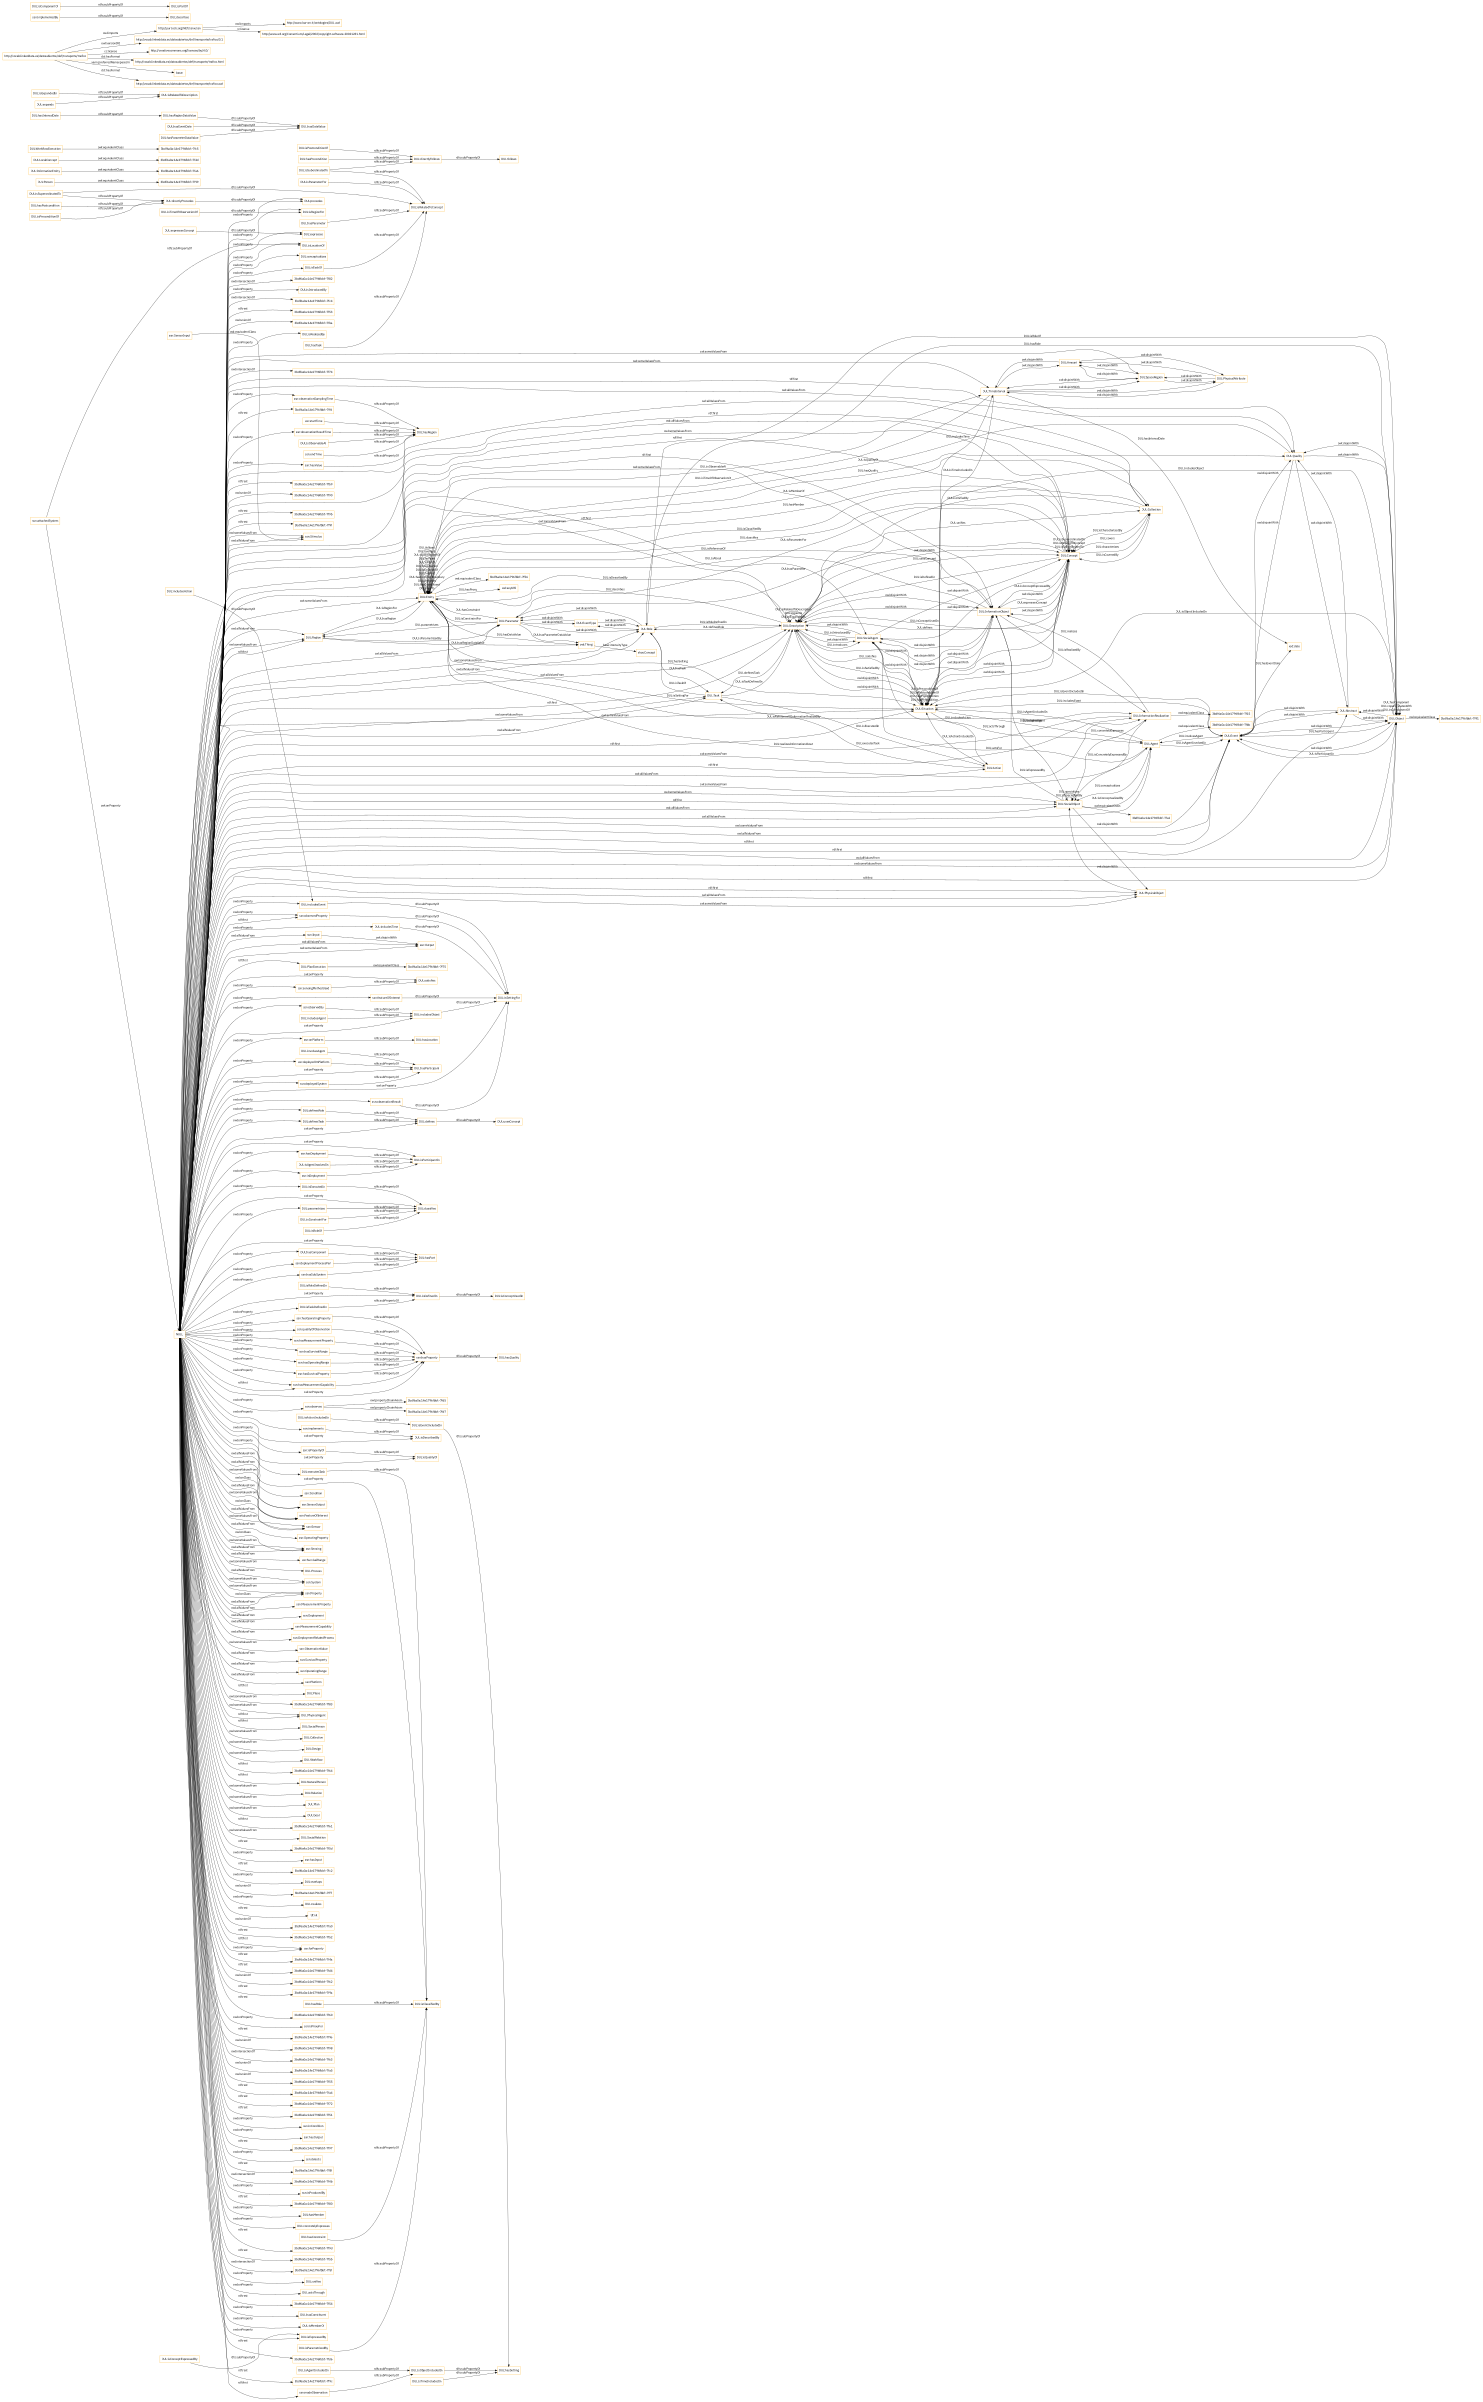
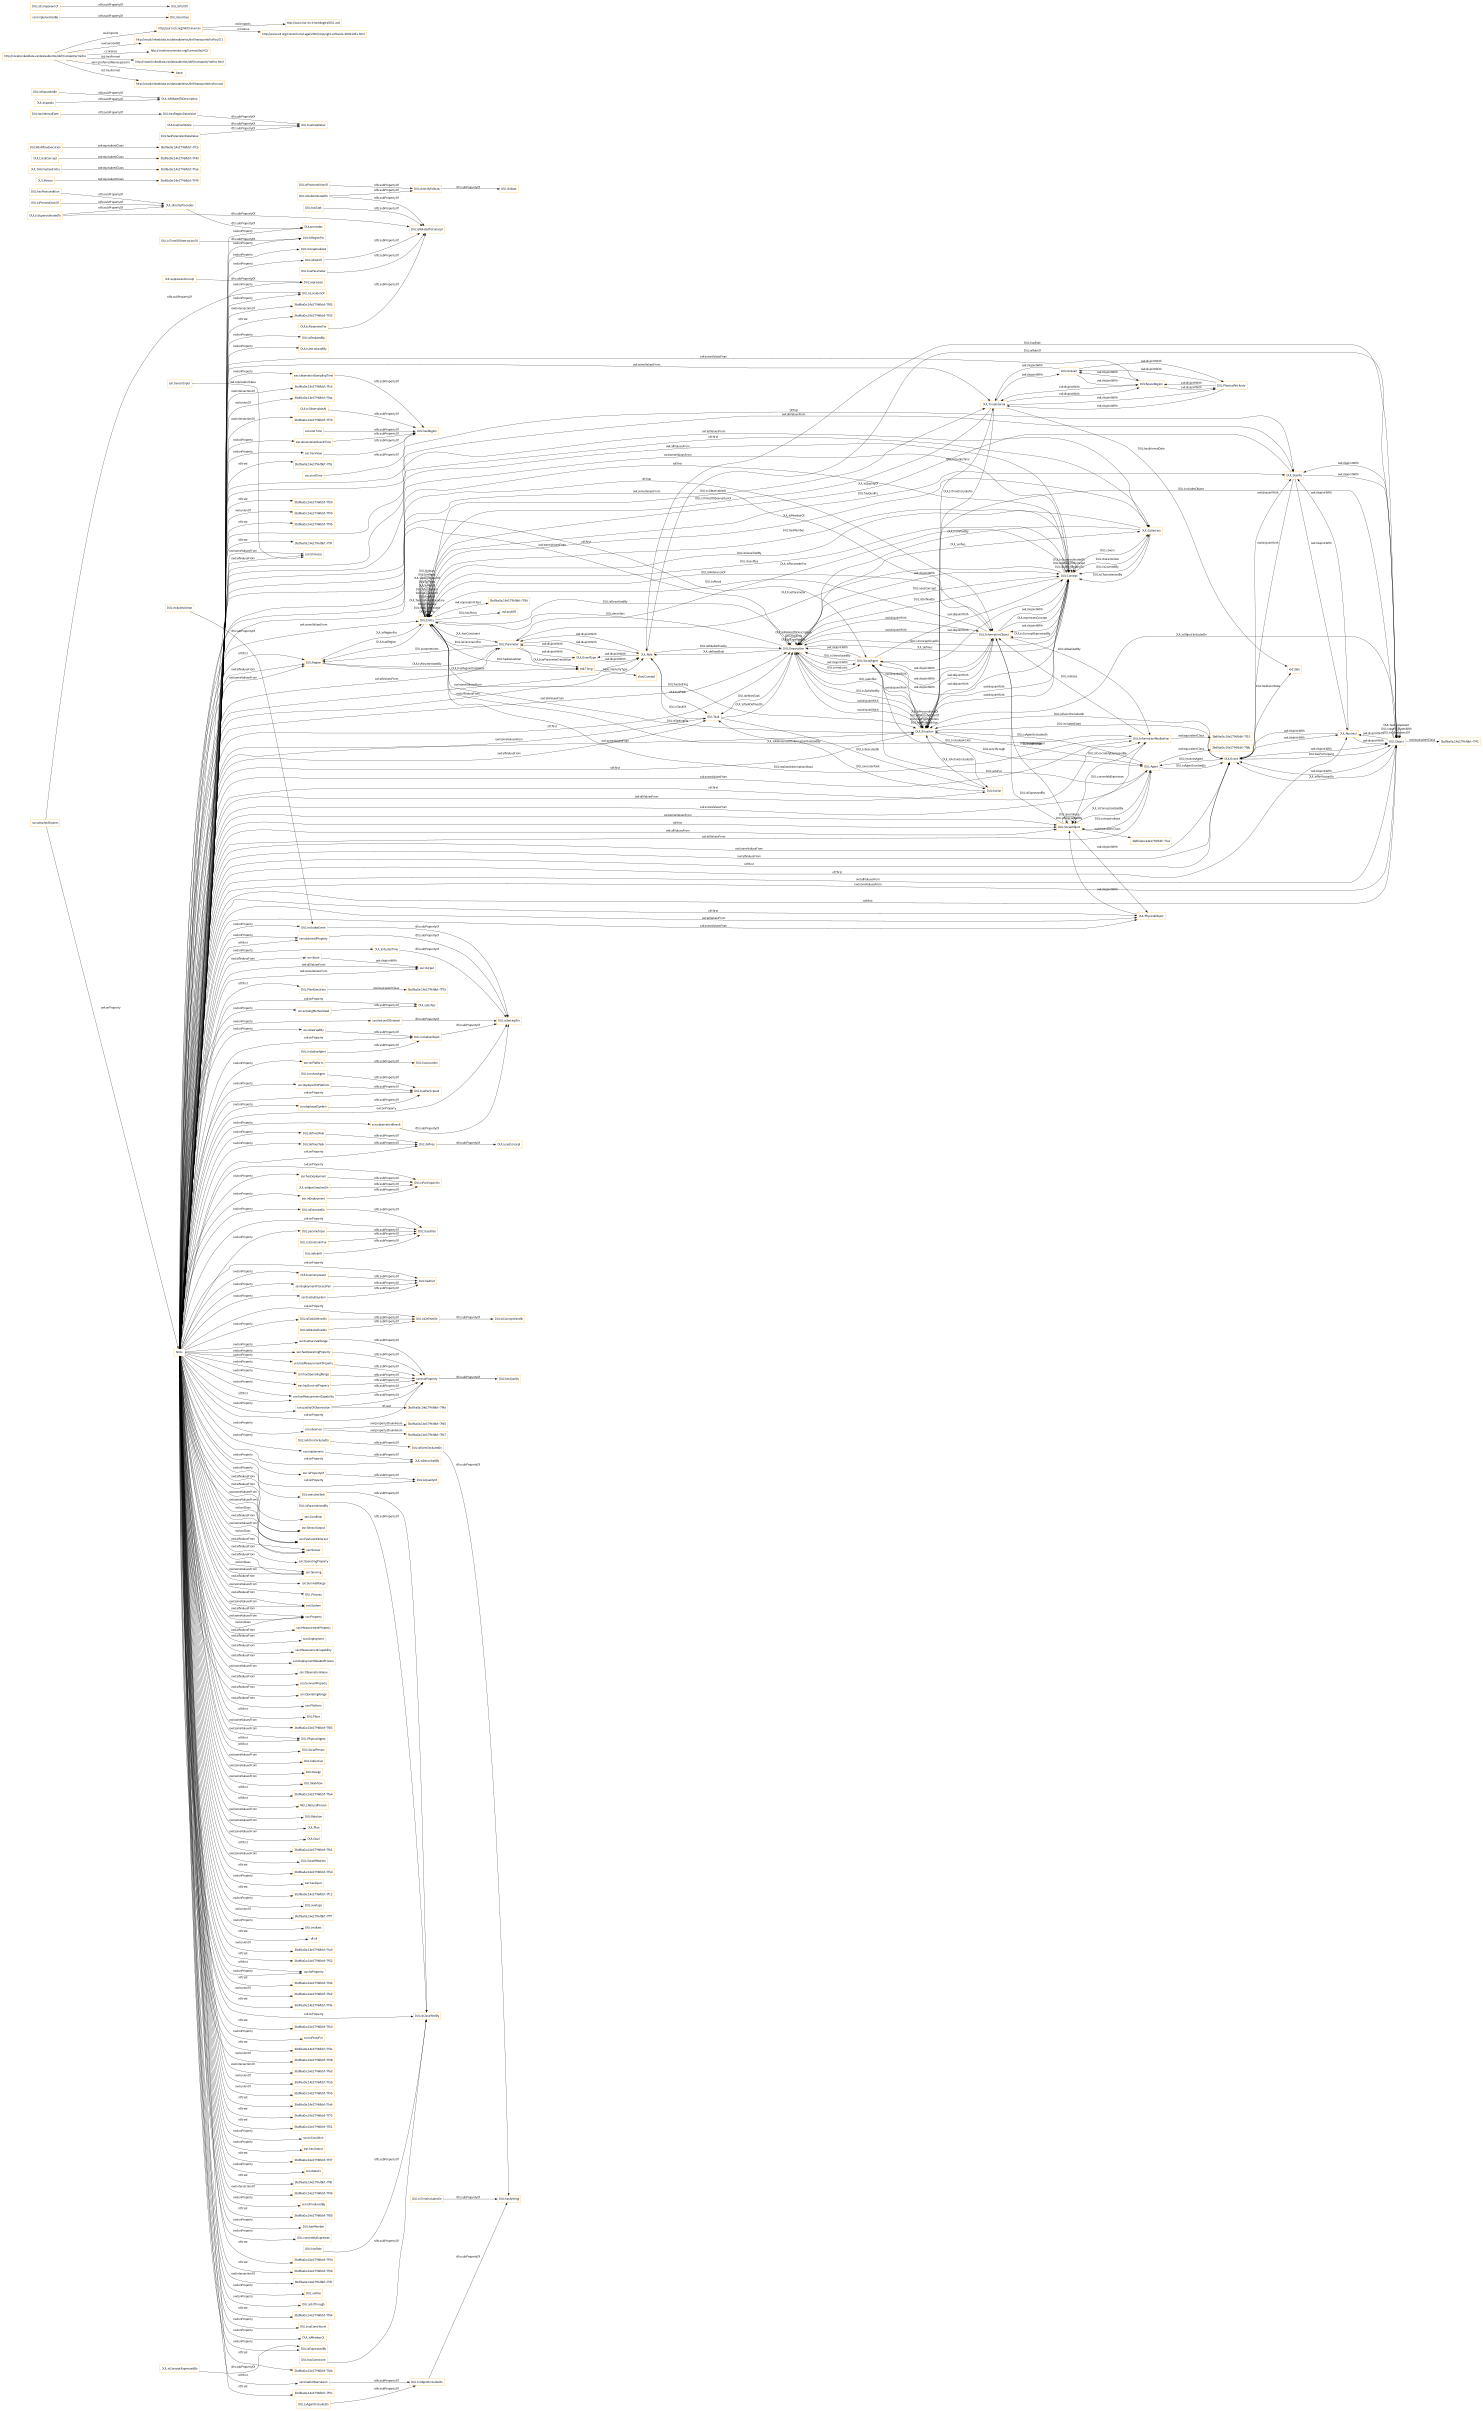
(313, 159) -> none
(189, 1681) -> (368, 1408)
(313, 1782) -> (313, 1806)
